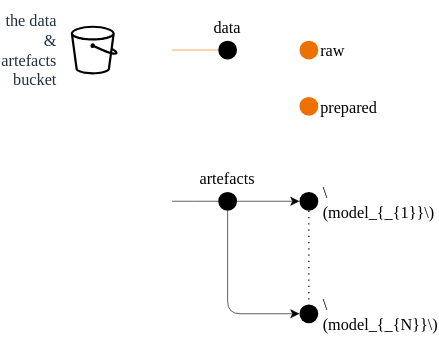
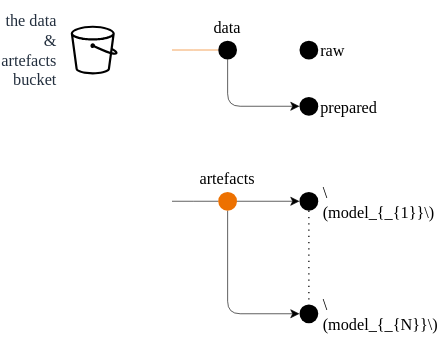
(309, 50) -> (309, 50)
none -> (228, 82)
(309, 106) -> (309, 106)
(228, 201) -> (228, 201)
